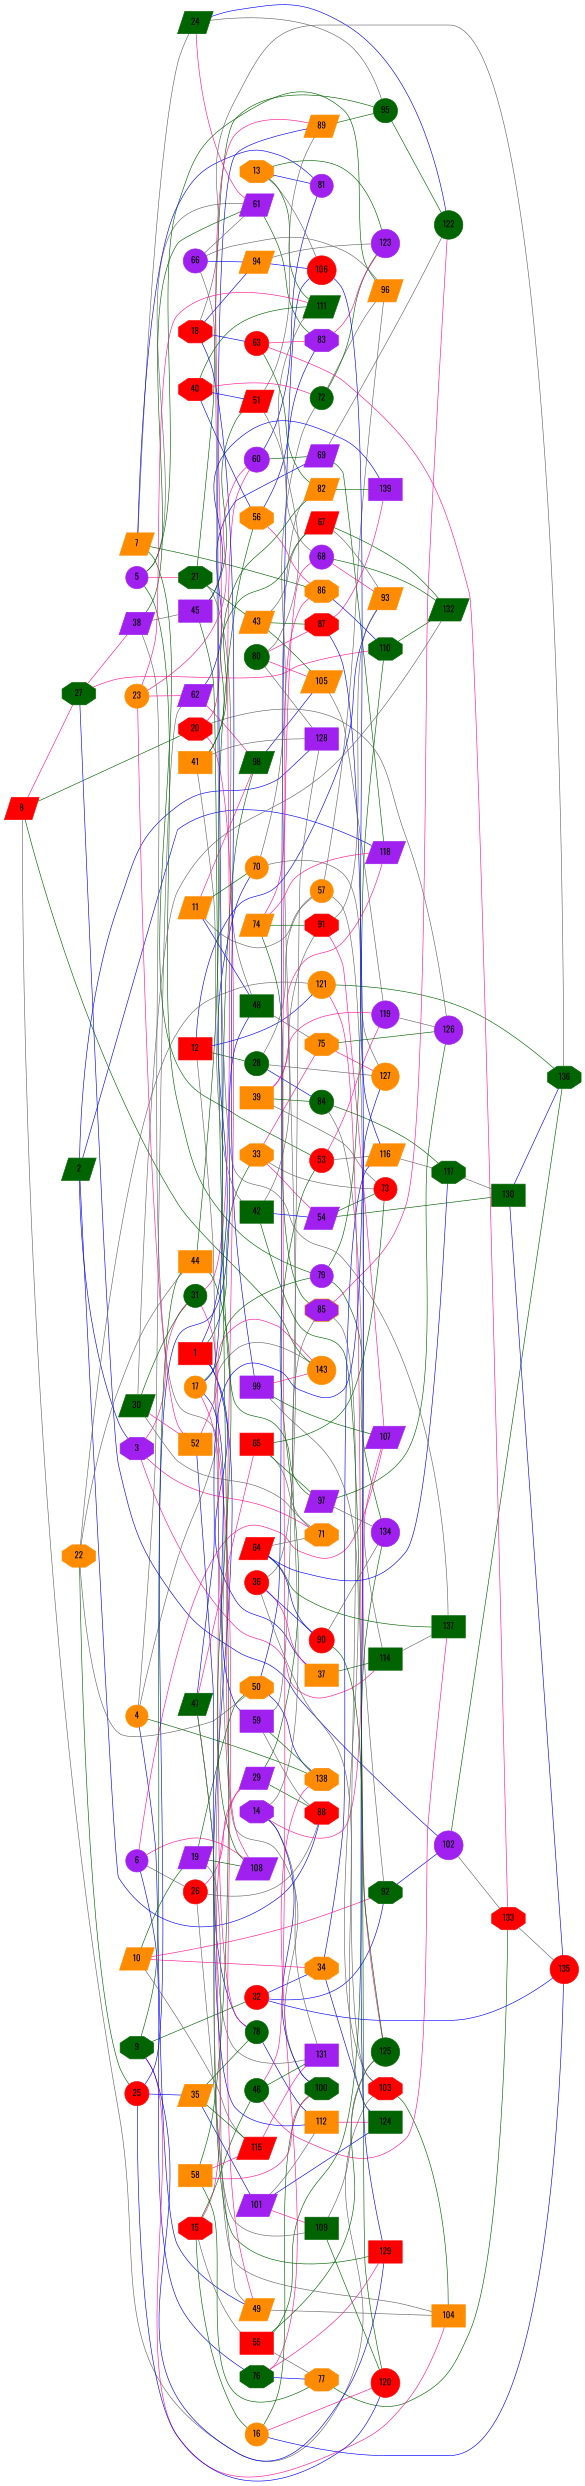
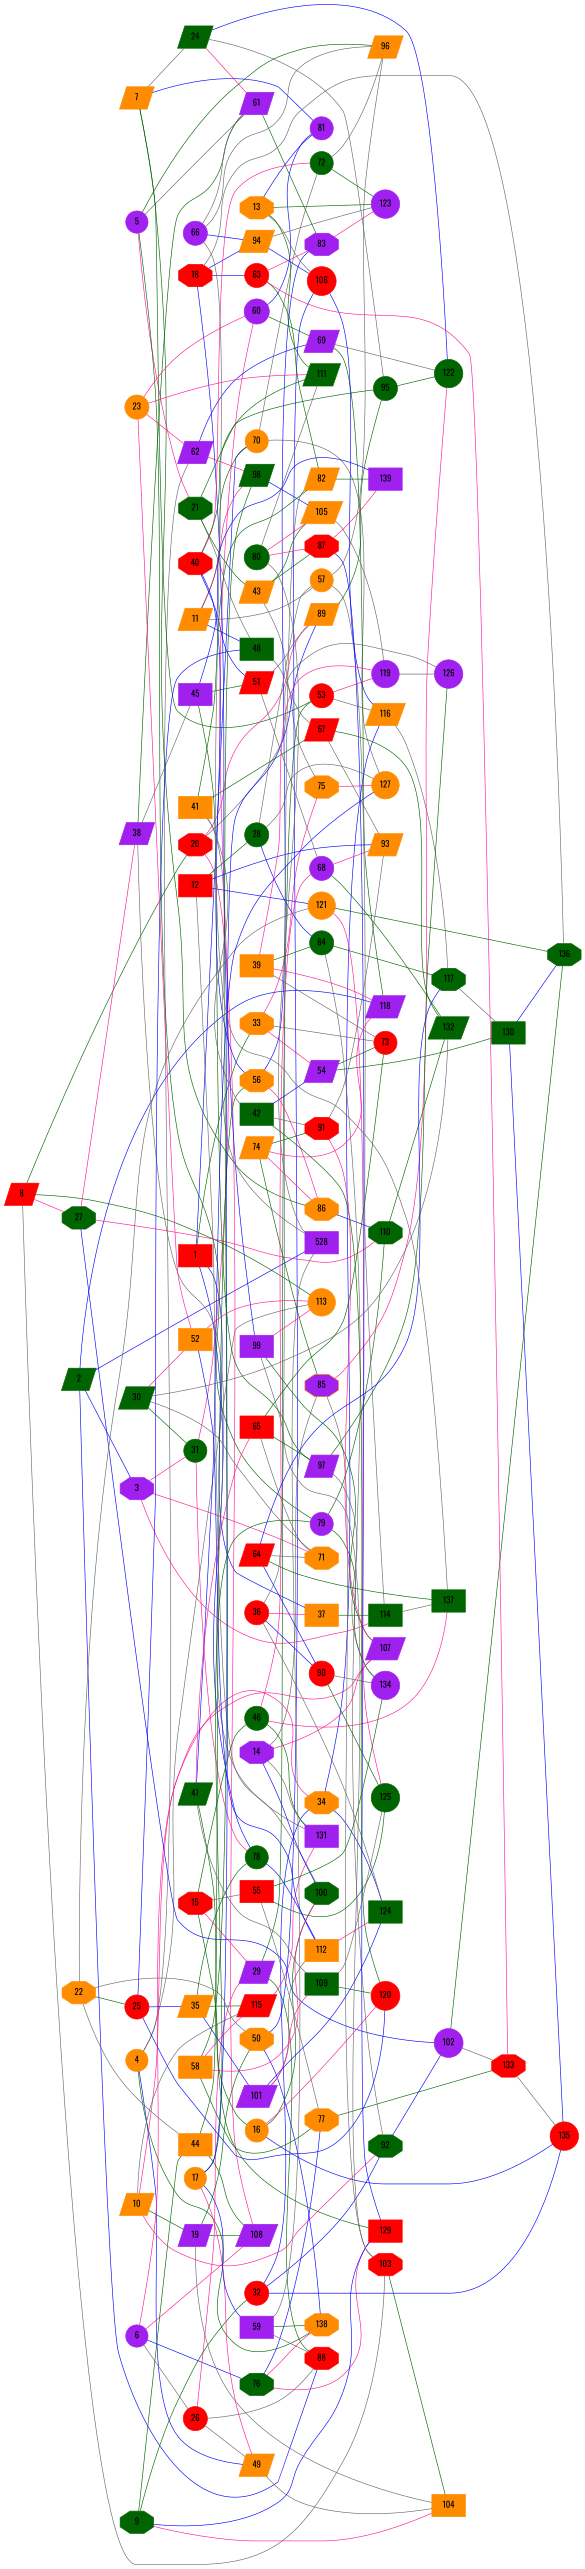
(322, 739) -> (322, 1243)
(387, 1037) -> none
(322, 1370) -> (322, 1302)
